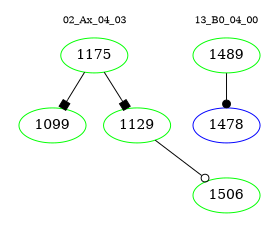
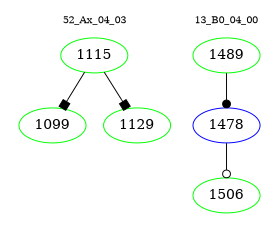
(95, 21) -> (95, 21)
(94, 55) -> (94, 55)
(178, 158) -> (227, 157)
